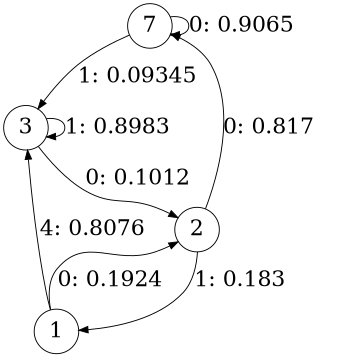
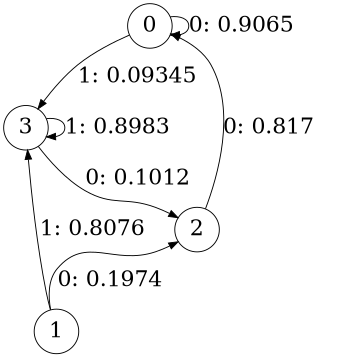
(150, 26) -> (150, 26)
(103, 230) -> (103, 230)
(120, 281) -> (120, 281)
(159, 311) -> none
